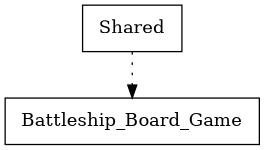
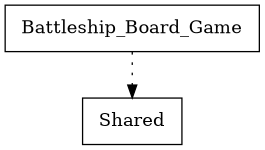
(132, 69) -> (132, 69)
